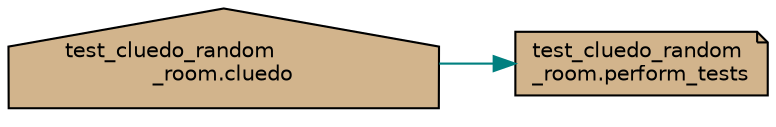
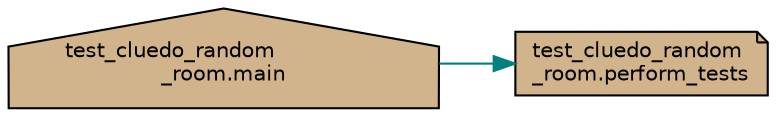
(224, 64) -> (224, 64)
